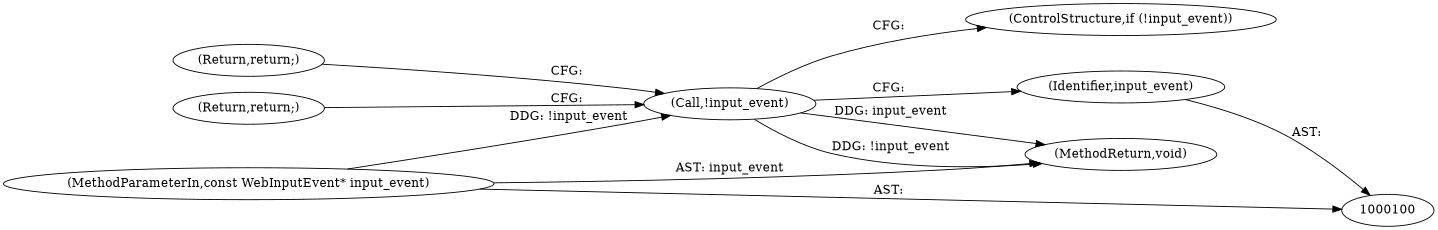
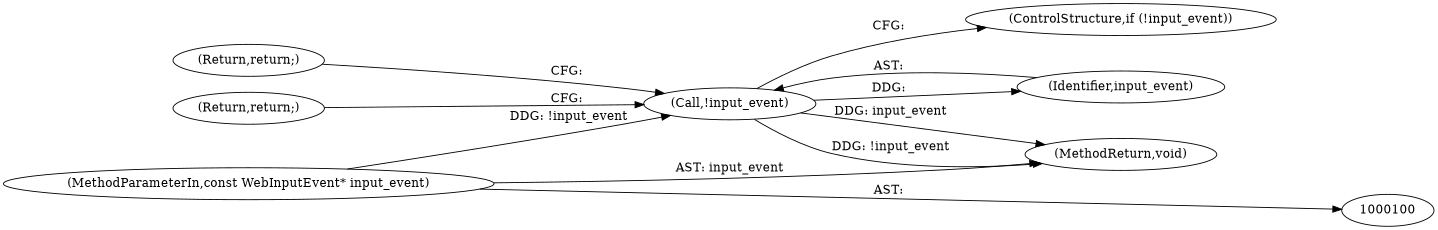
(891, 88) -> (891, 88)
(1280, 133) -> (909, 73)
